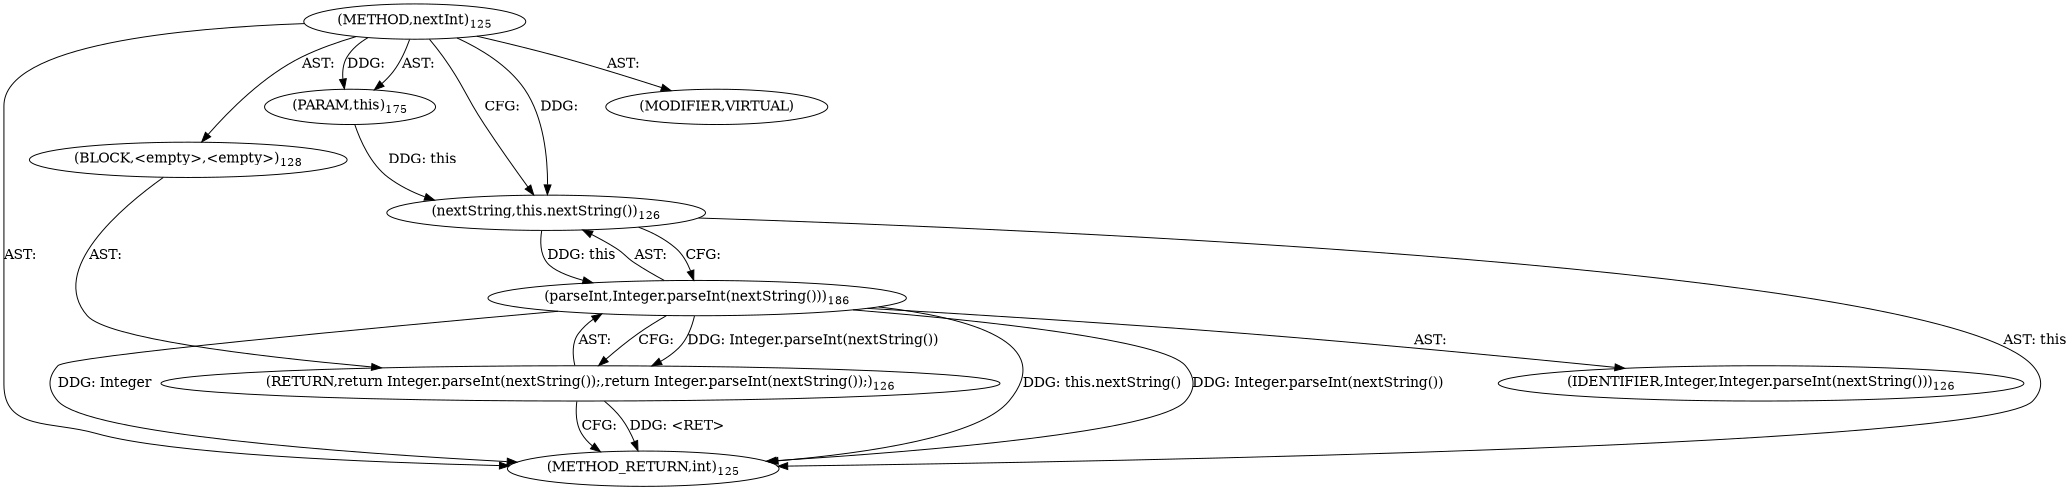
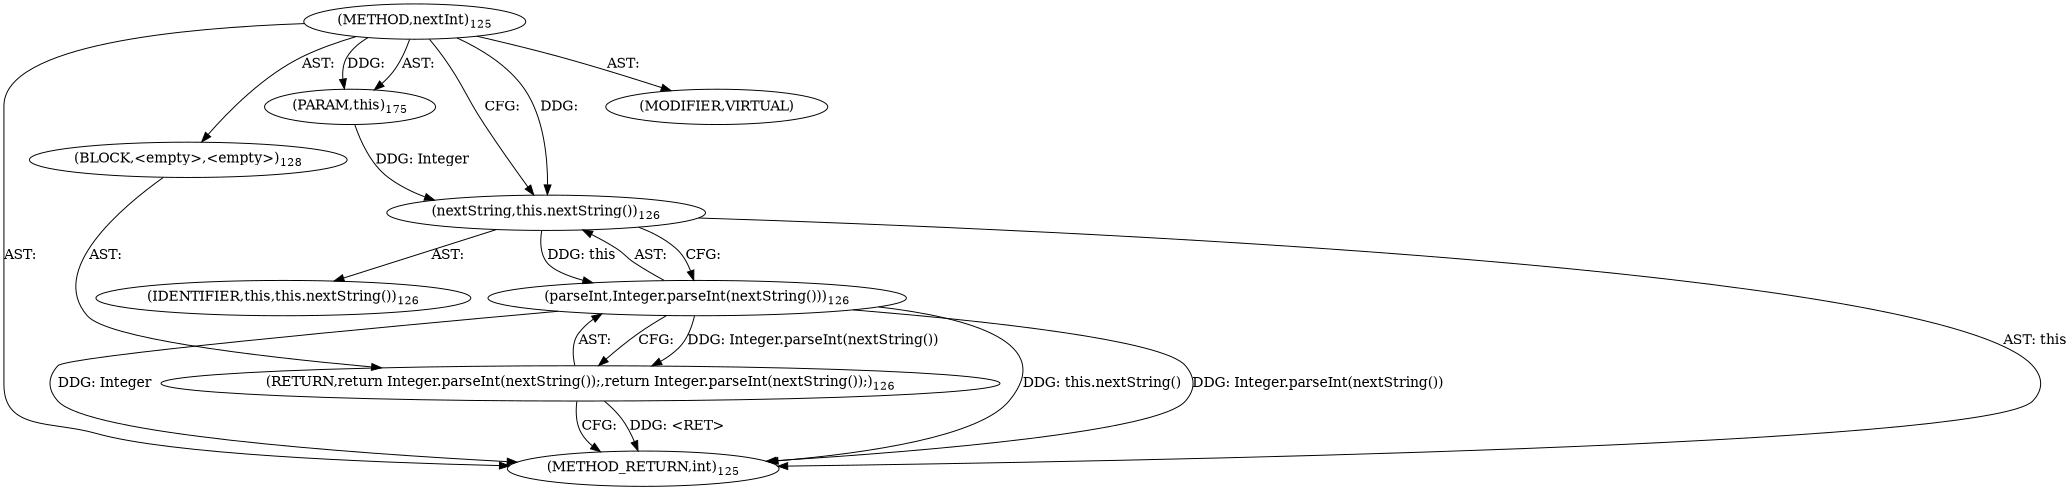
(423, 160) -> (423, 160)
(839, 297) -> (839, 297)
none -> (283, 298)
(1761, 383) -> none
